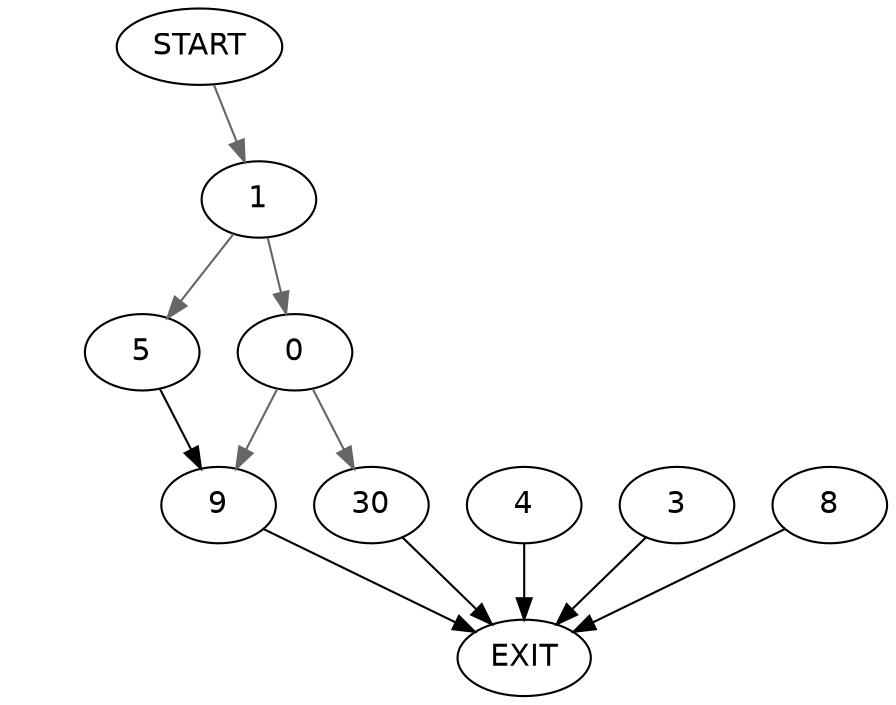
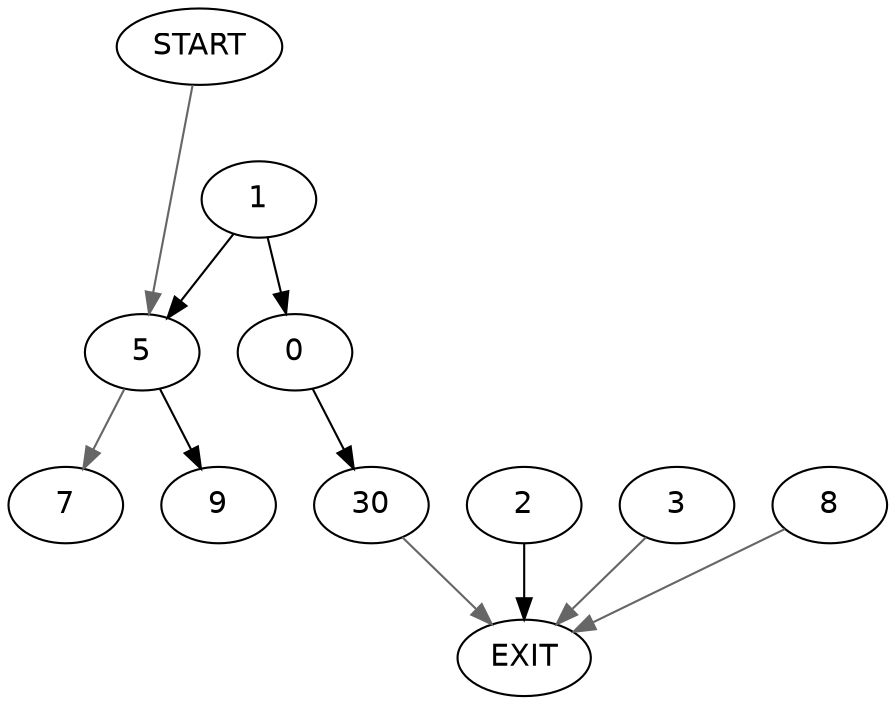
(225, 113) -> (173, 189)
(274, 265) -> (274, 265)
(207, 268) -> (207, 268)
(262, 419) -> none
(328, 419) -> (328, 419)
none -> (66, 505)
(524, 505) -> (524, 505)
(439, 573) -> (439, 573)
(609, 573) -> (609, 573)
(359, 576) -> none
(689, 576) -> (689, 576)
